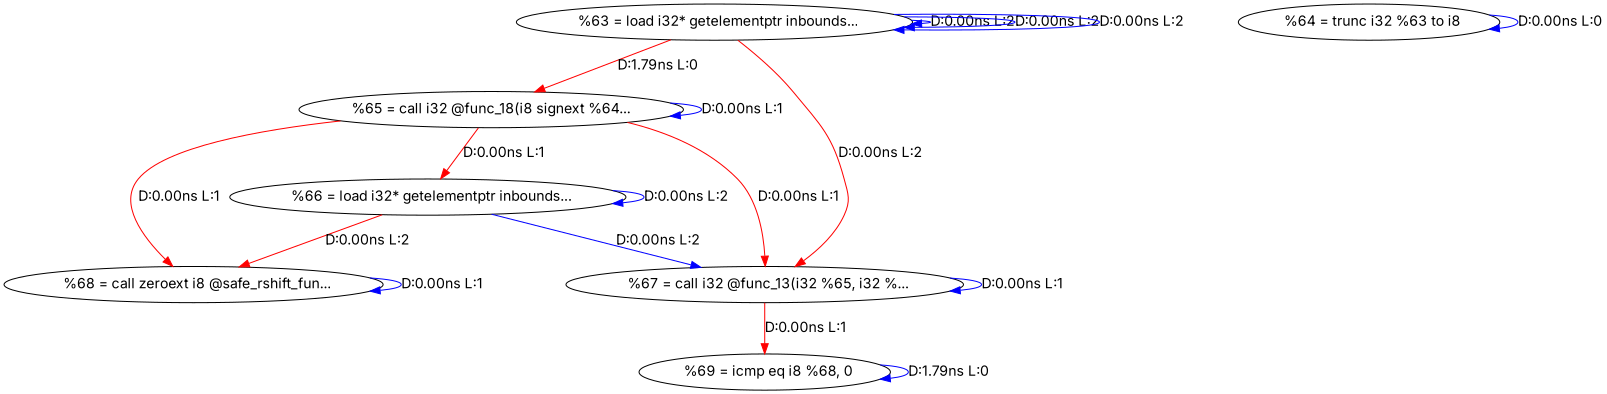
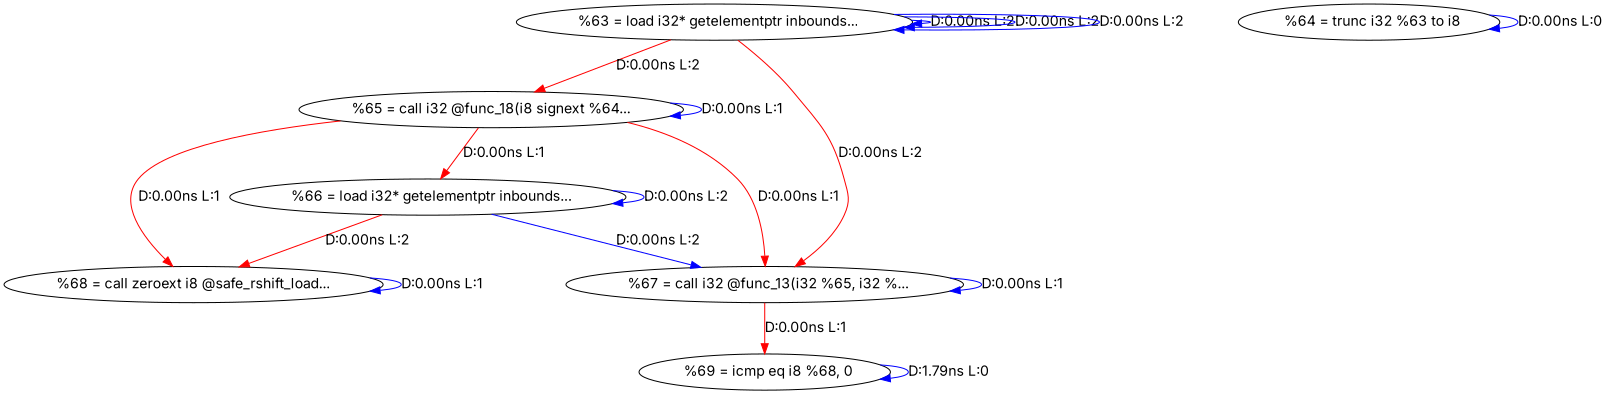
(658, 66) -> (658, 66)
(194, 285) -> (194, 285)
